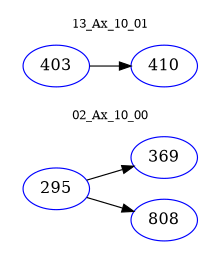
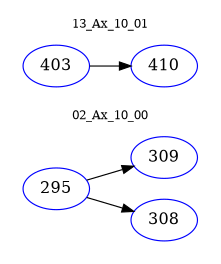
(164, 158) -> (164, 158)
(164, 220) -> (164, 220)
